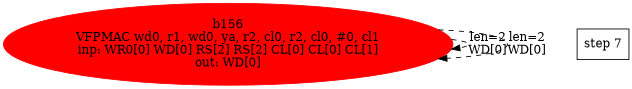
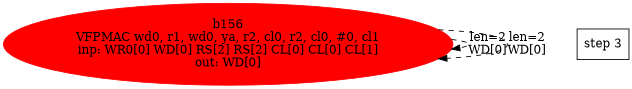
(603, 44) -> (603, 44)
